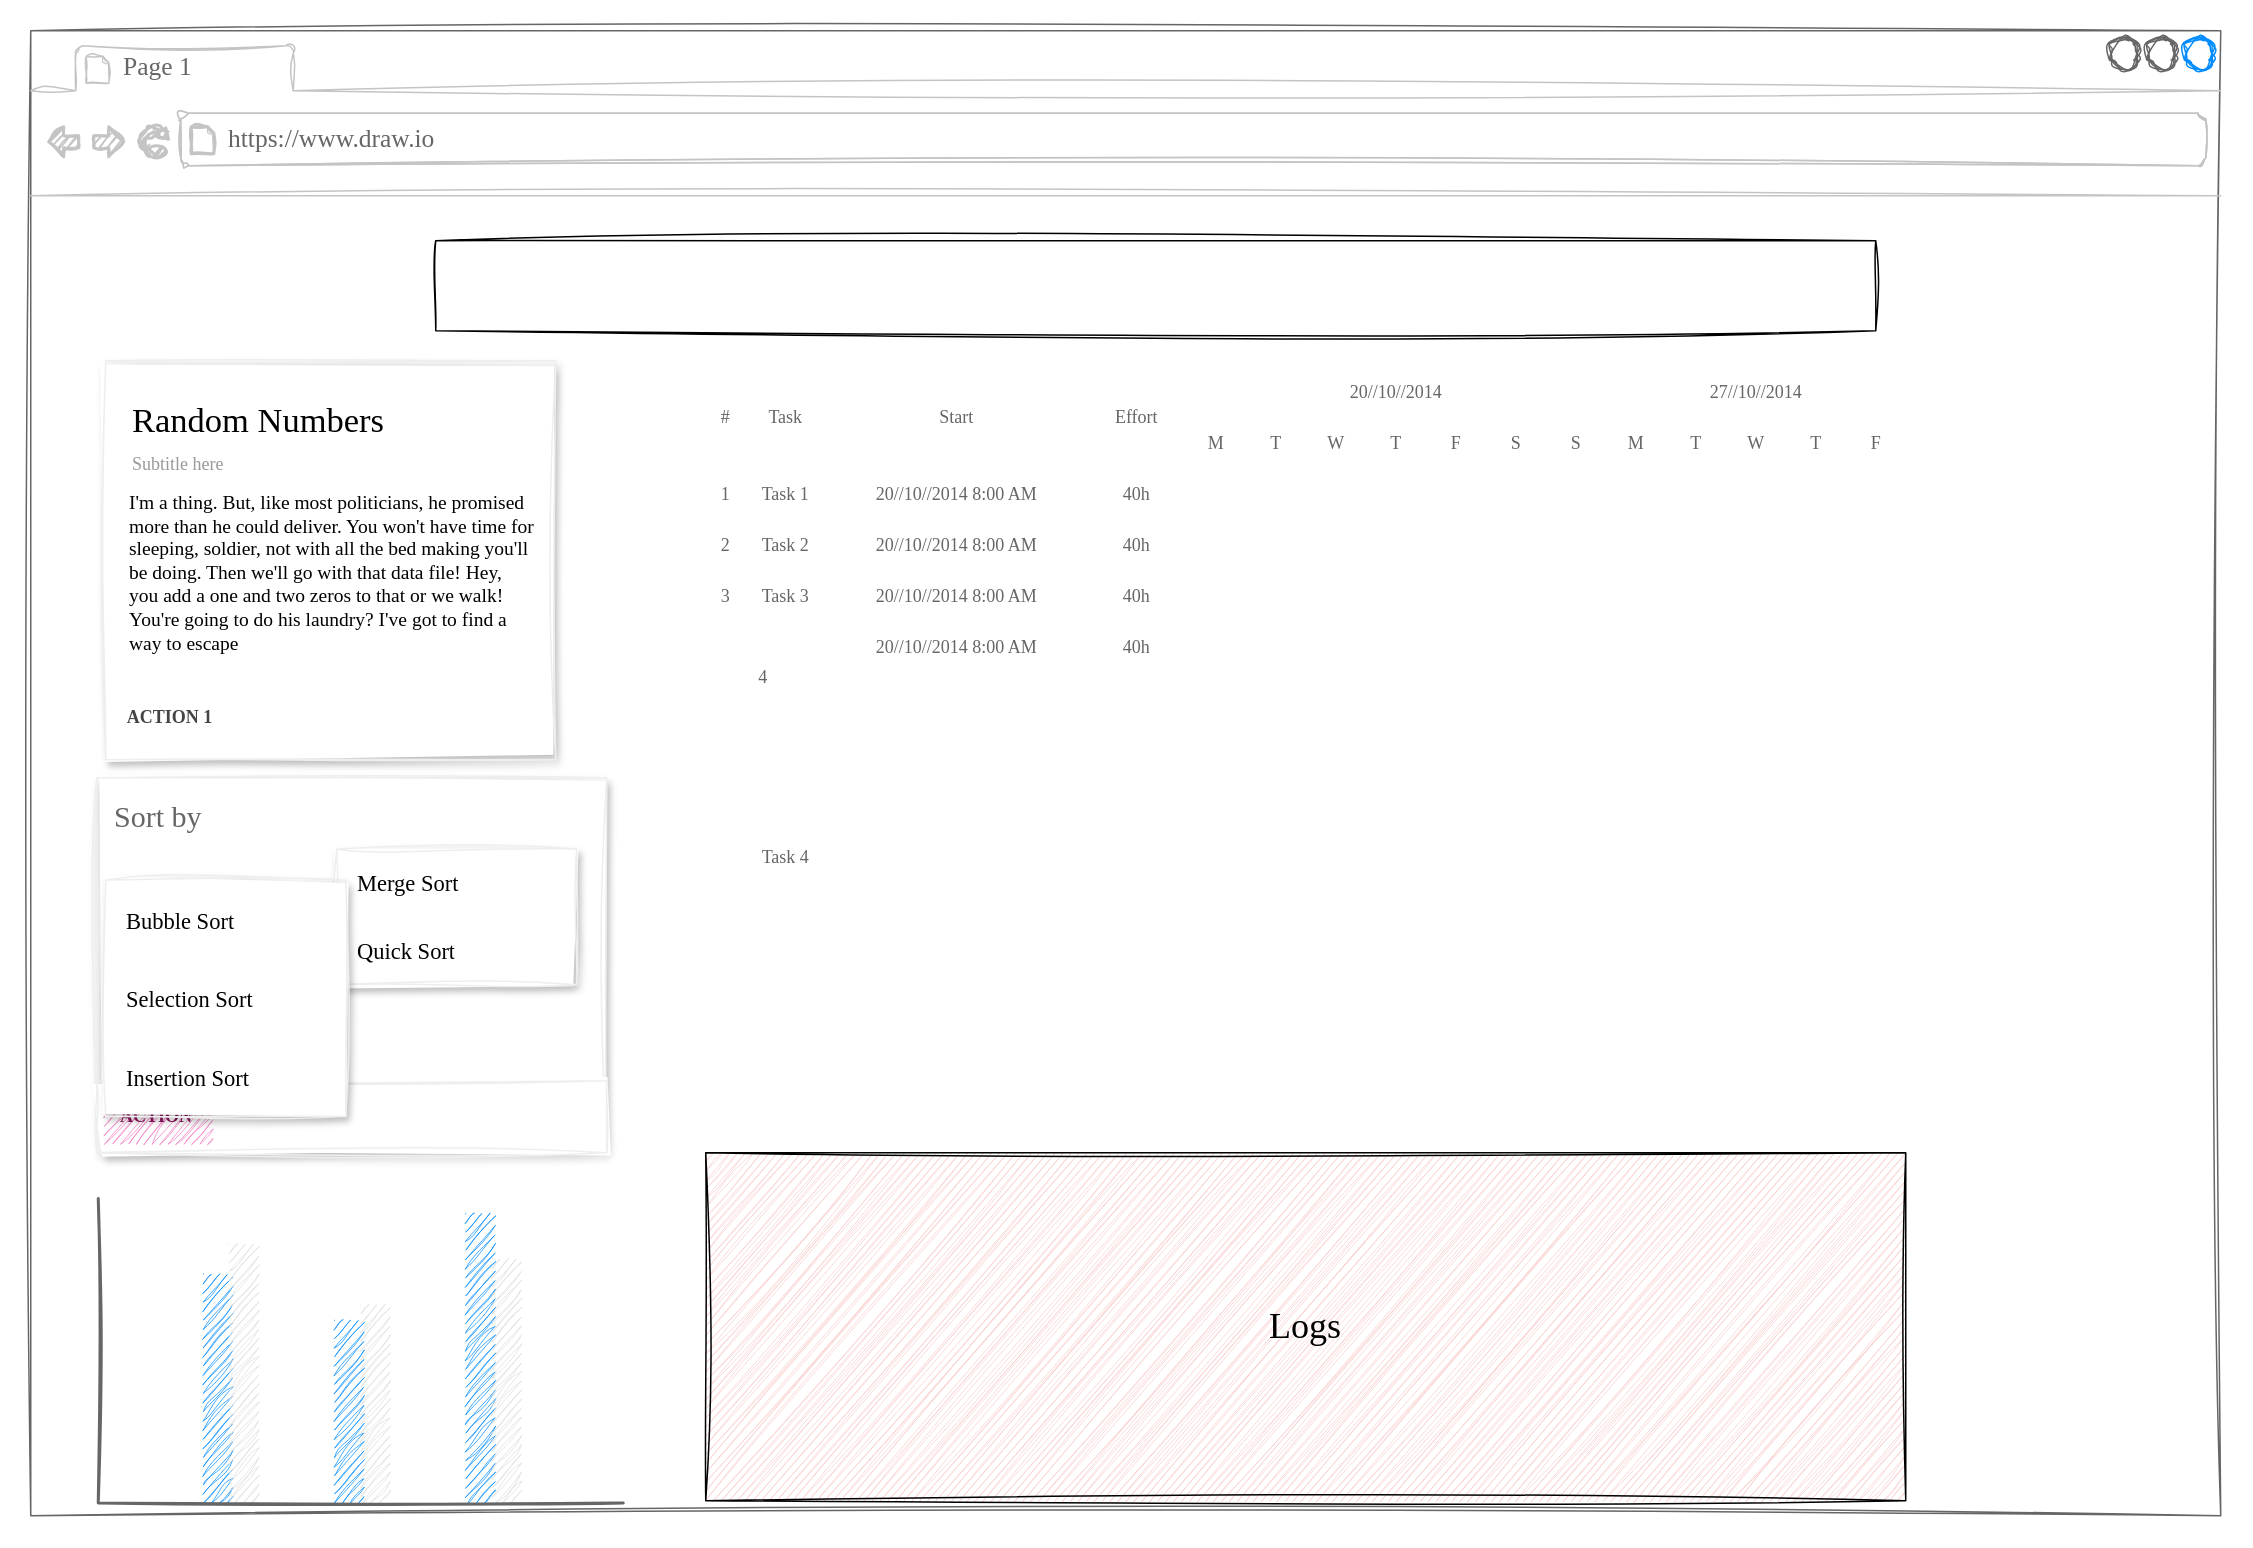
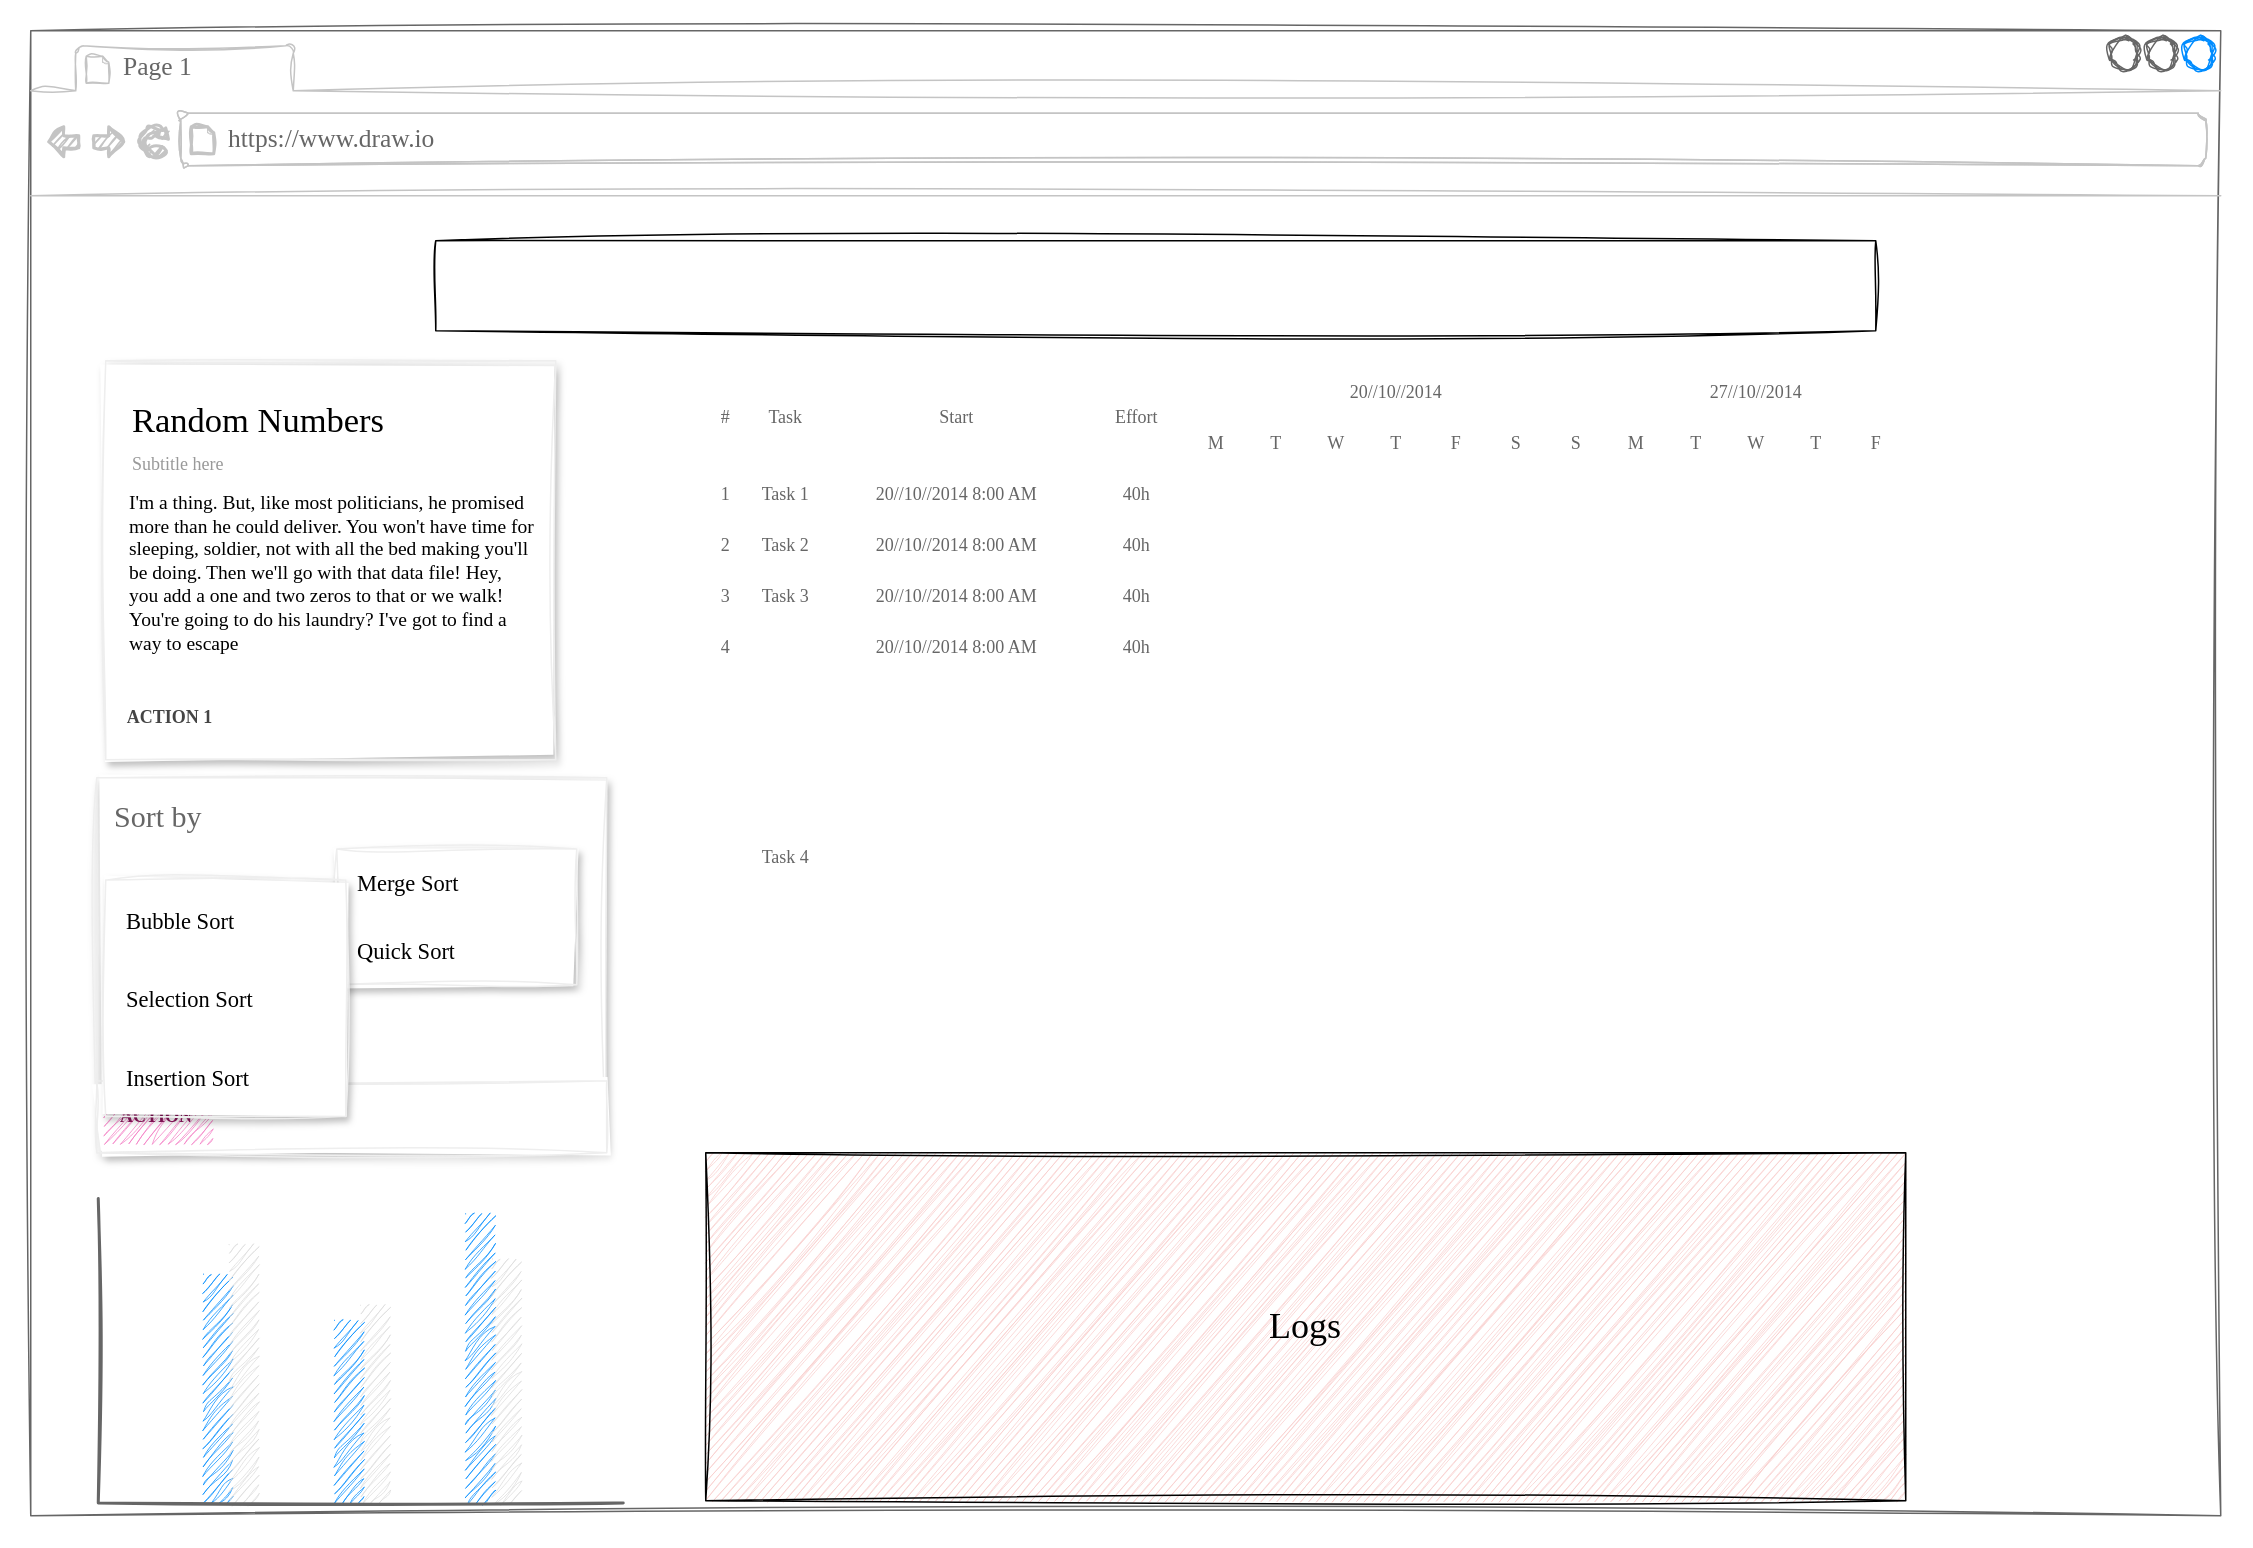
(763, 677) -> (726, 647)
